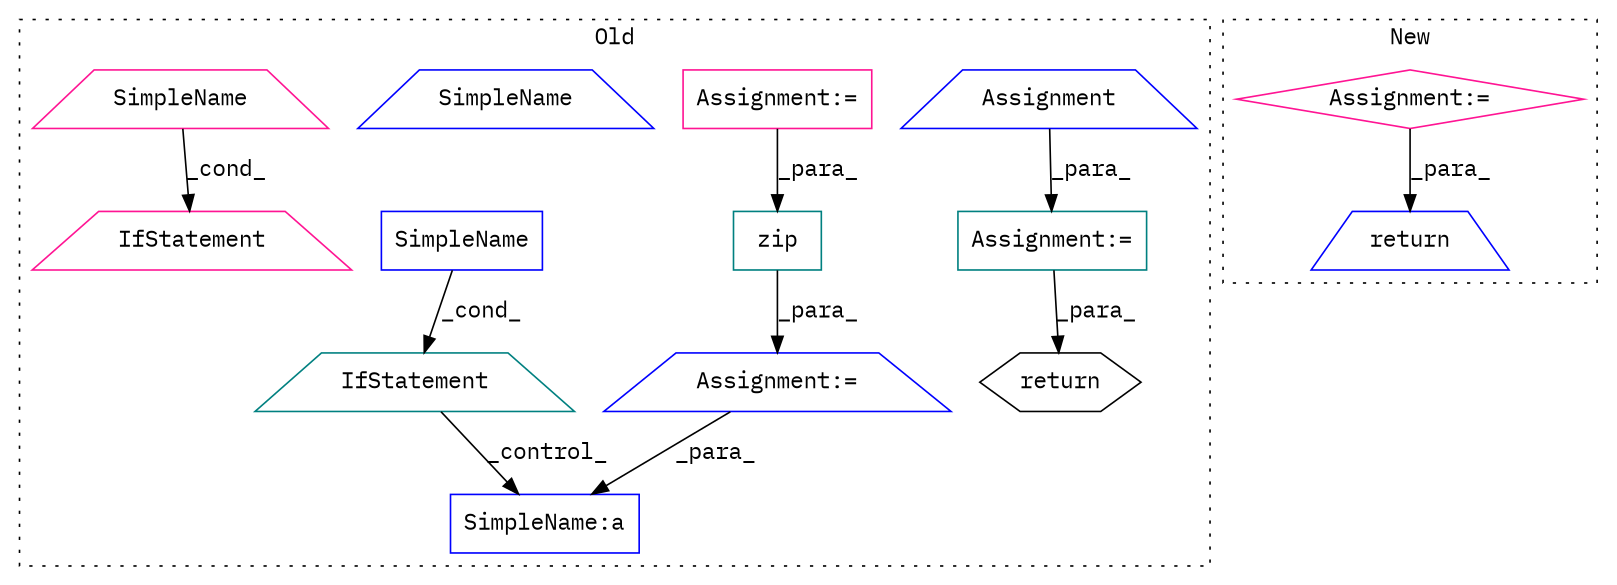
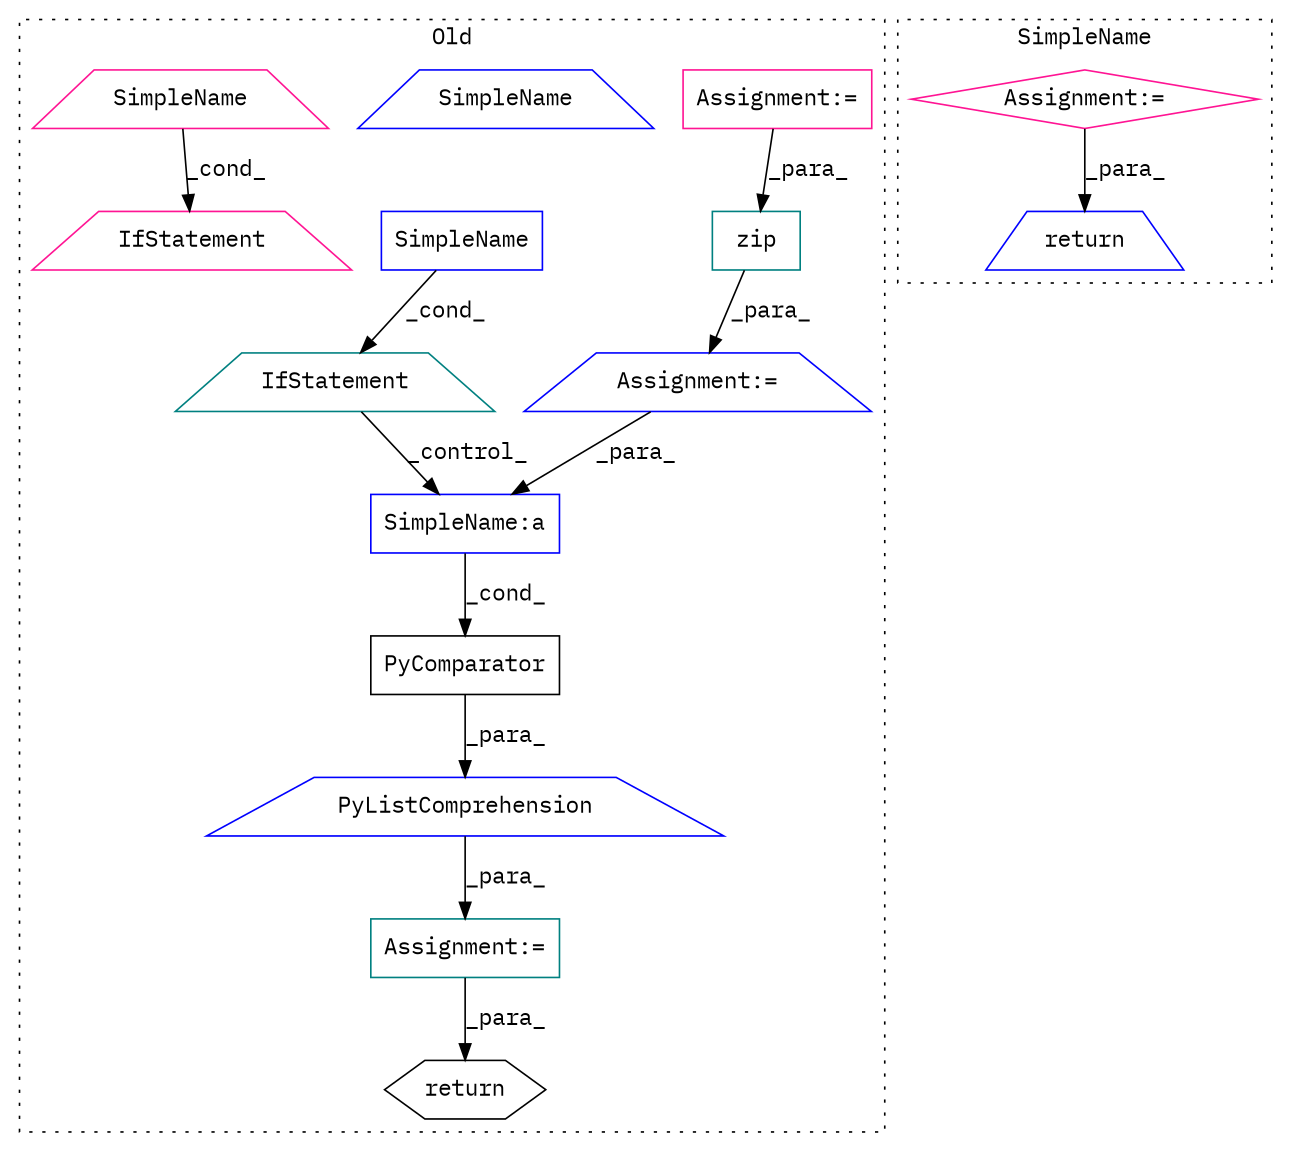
(1410, 38) -> (1085, 38)
(1049, 99) -> (465, 807)
none -> (465, 665)
